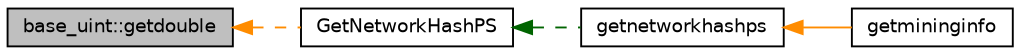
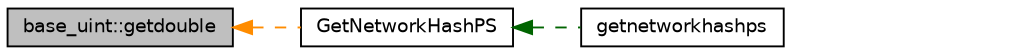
(932, 27) -> none
